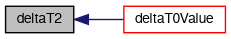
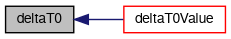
(40, 19) -> (40, 19)
